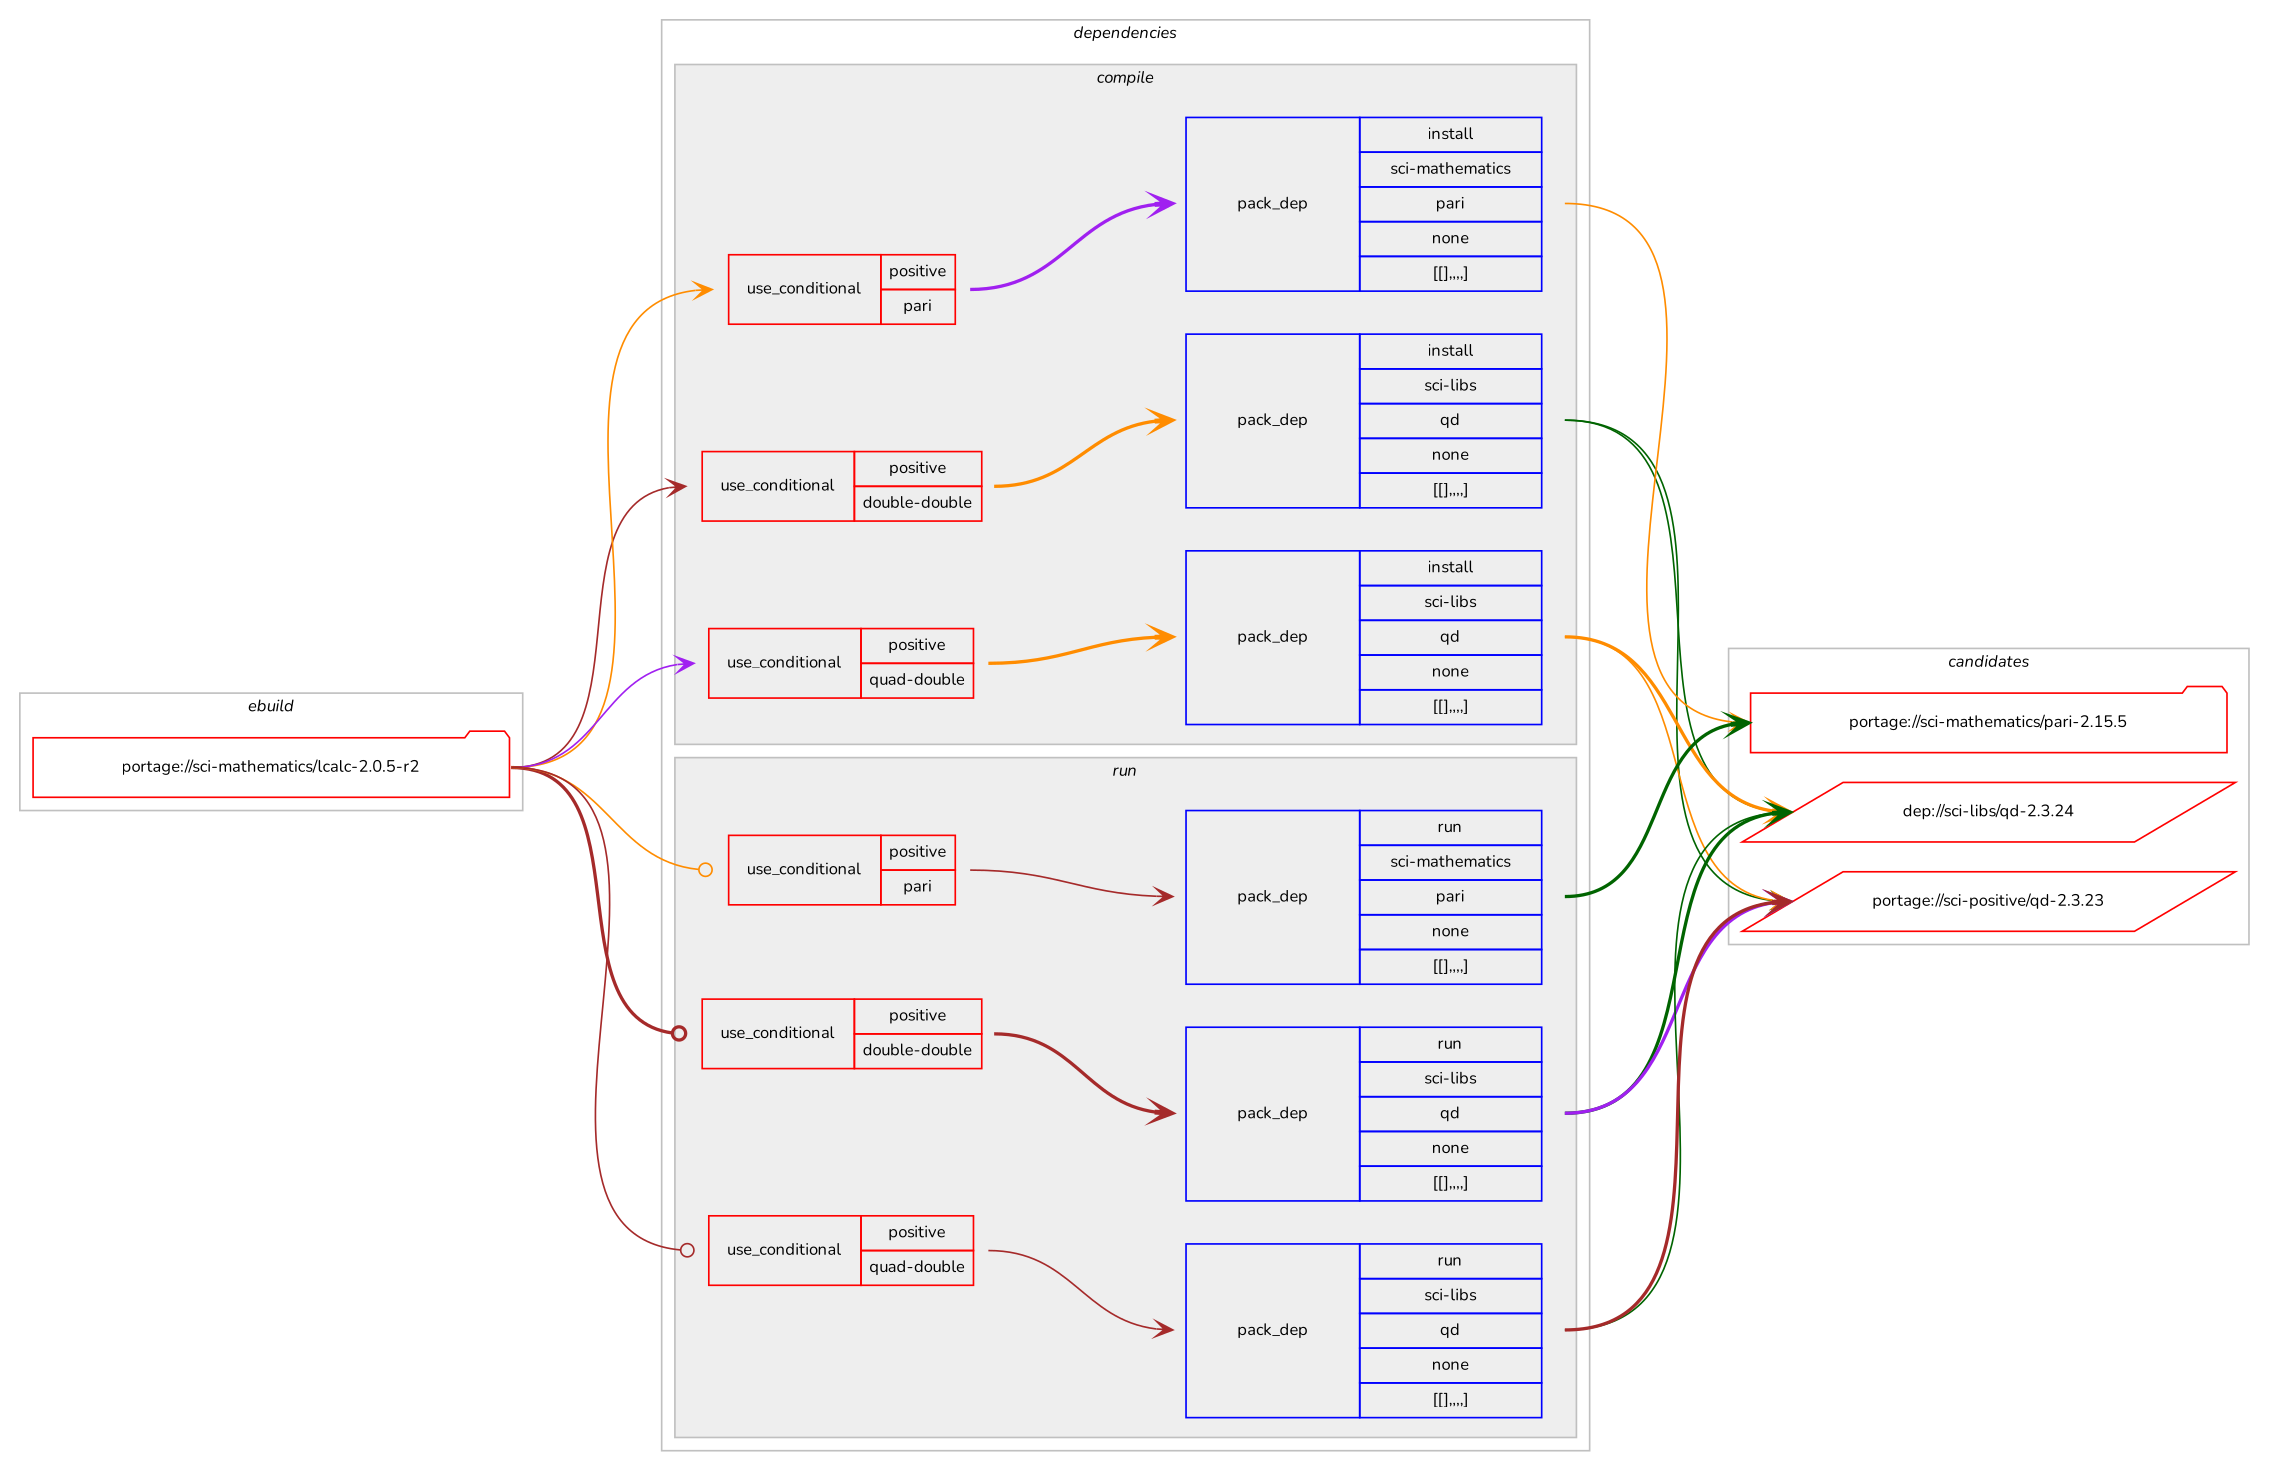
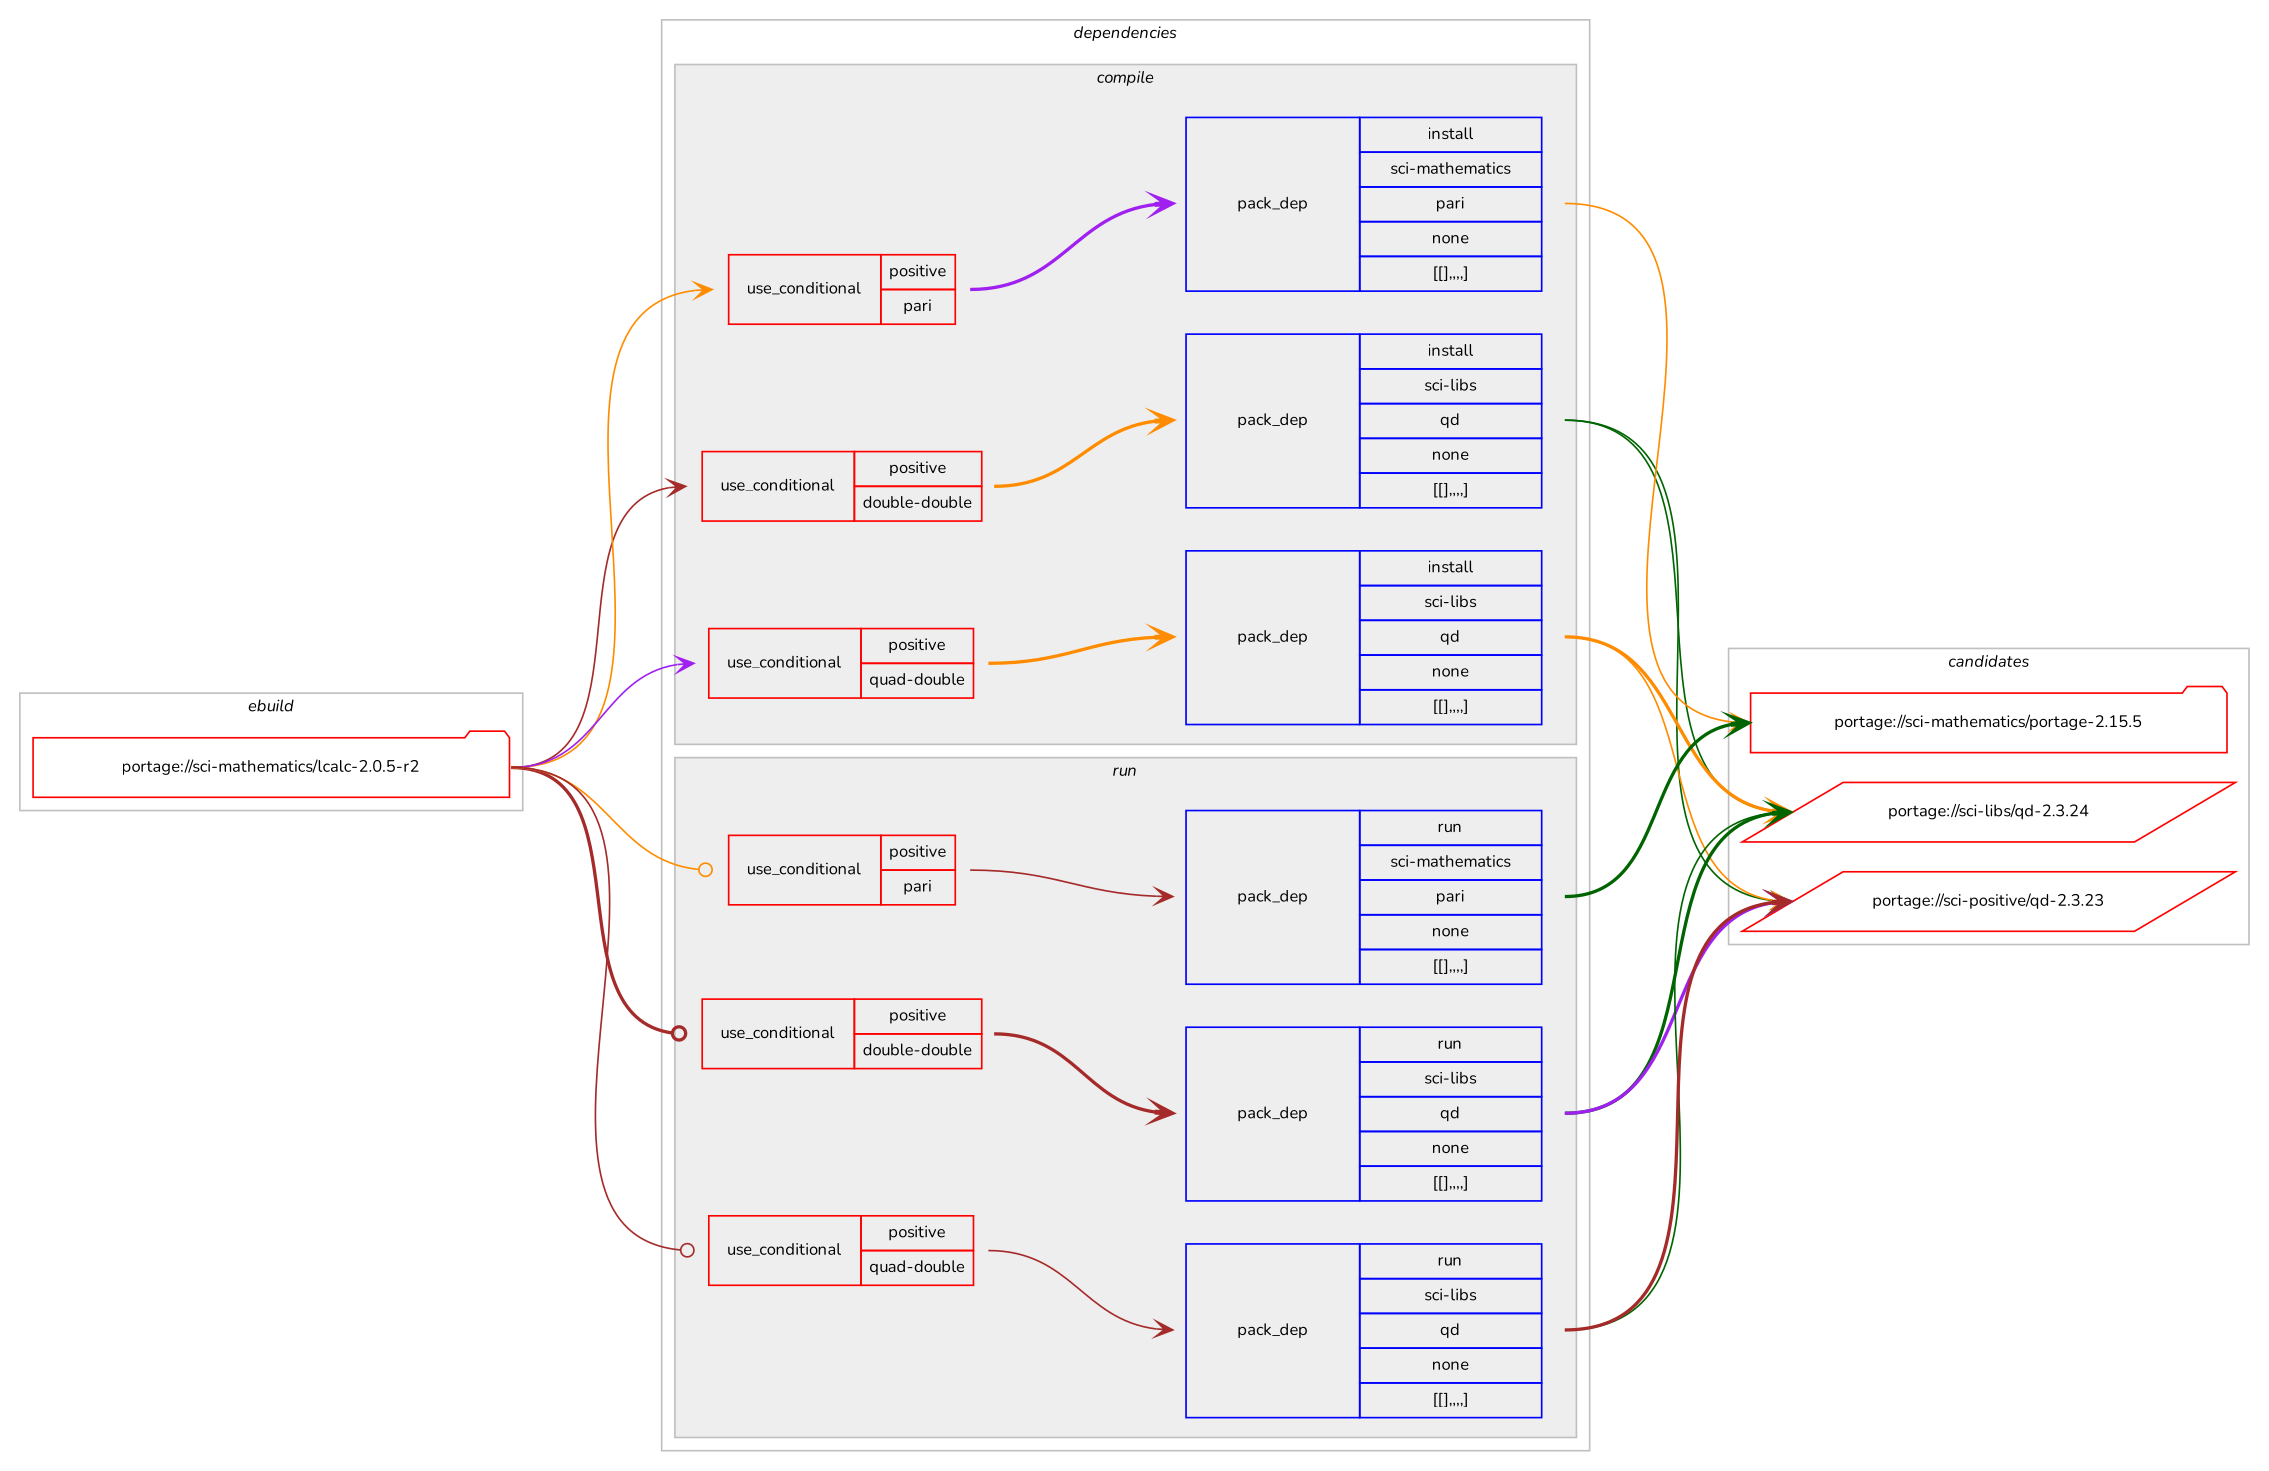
(1989, 723) -> (1989, 723)
(1989, 812) -> (1989, 812)
